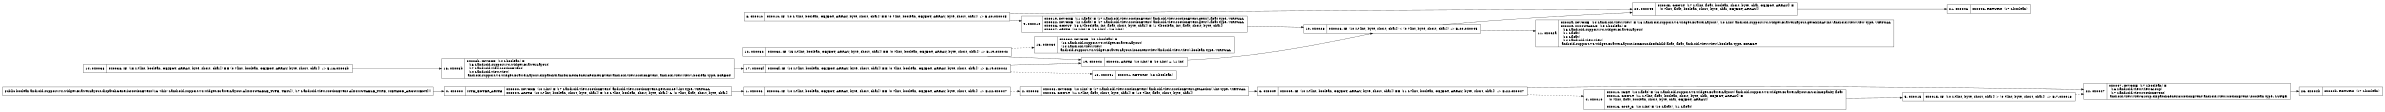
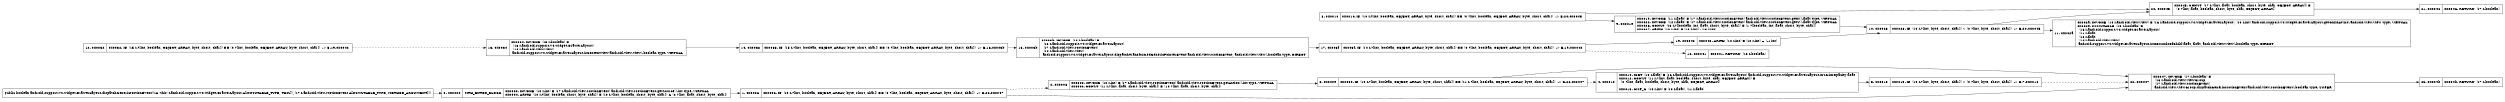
none -> (711, 48)
(1033, 58) -> none
(485, 91) -> (483, 93)
none -> (1566, 99)
